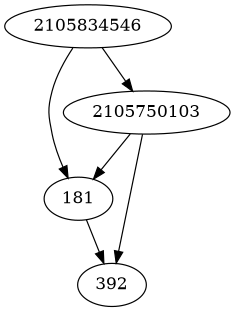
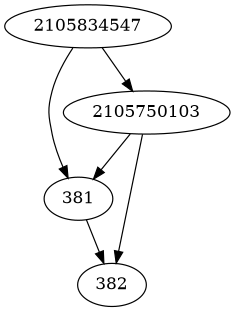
(88, 26) -> (88, 26)
(78, 199) -> (78, 199)
(112, 285) -> (112, 285)
